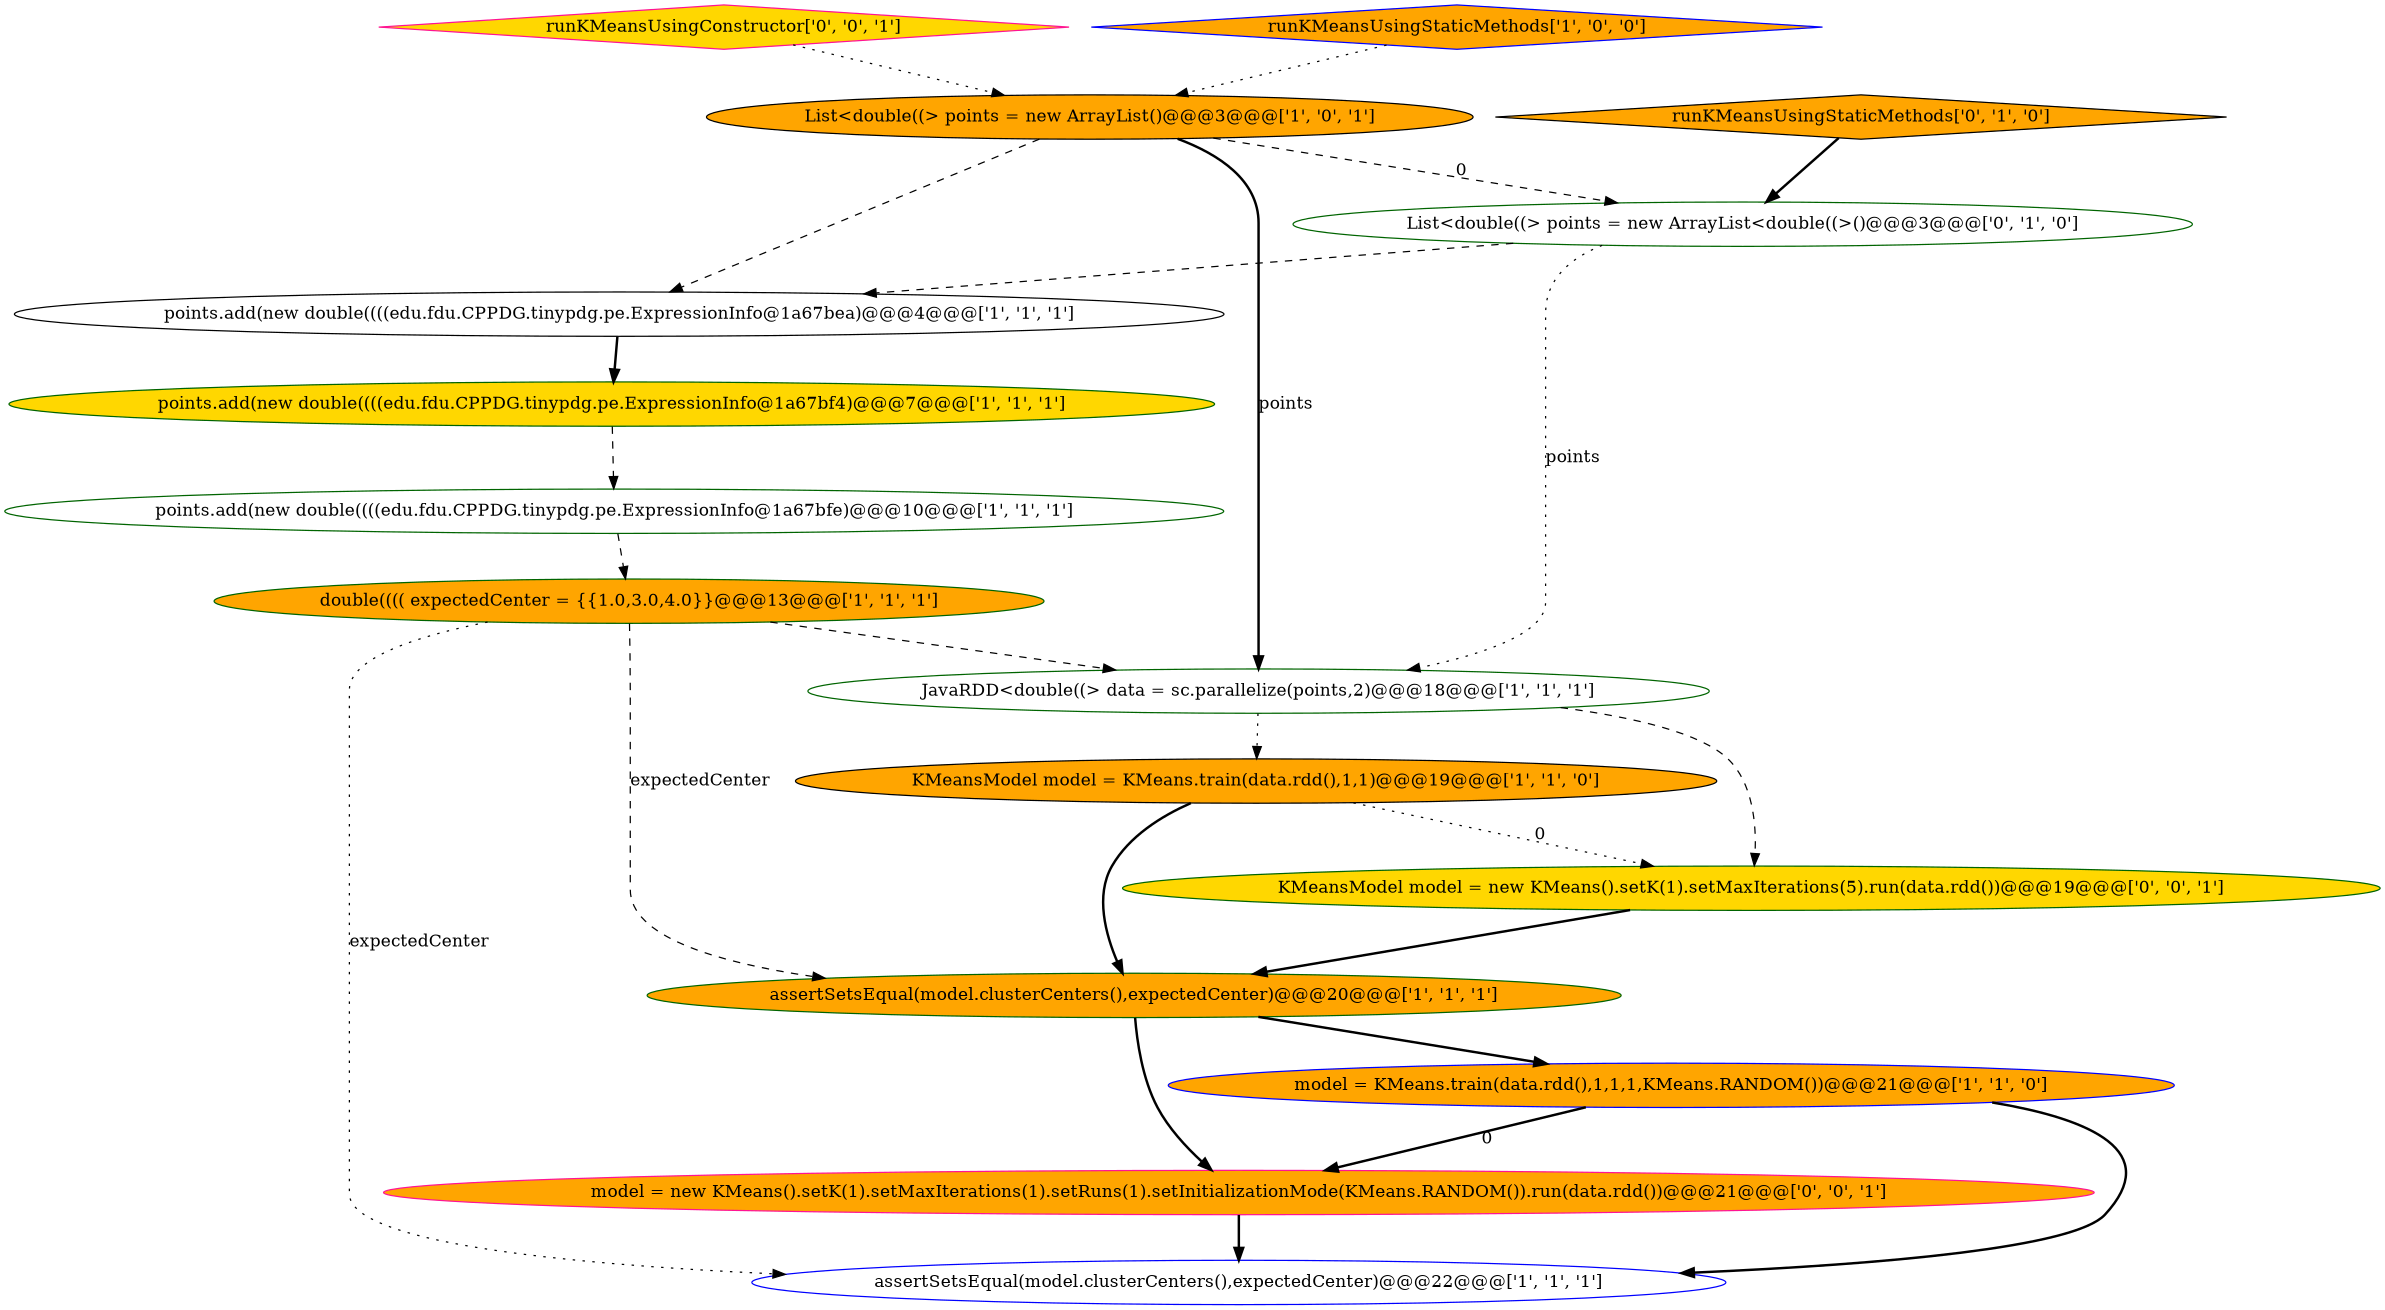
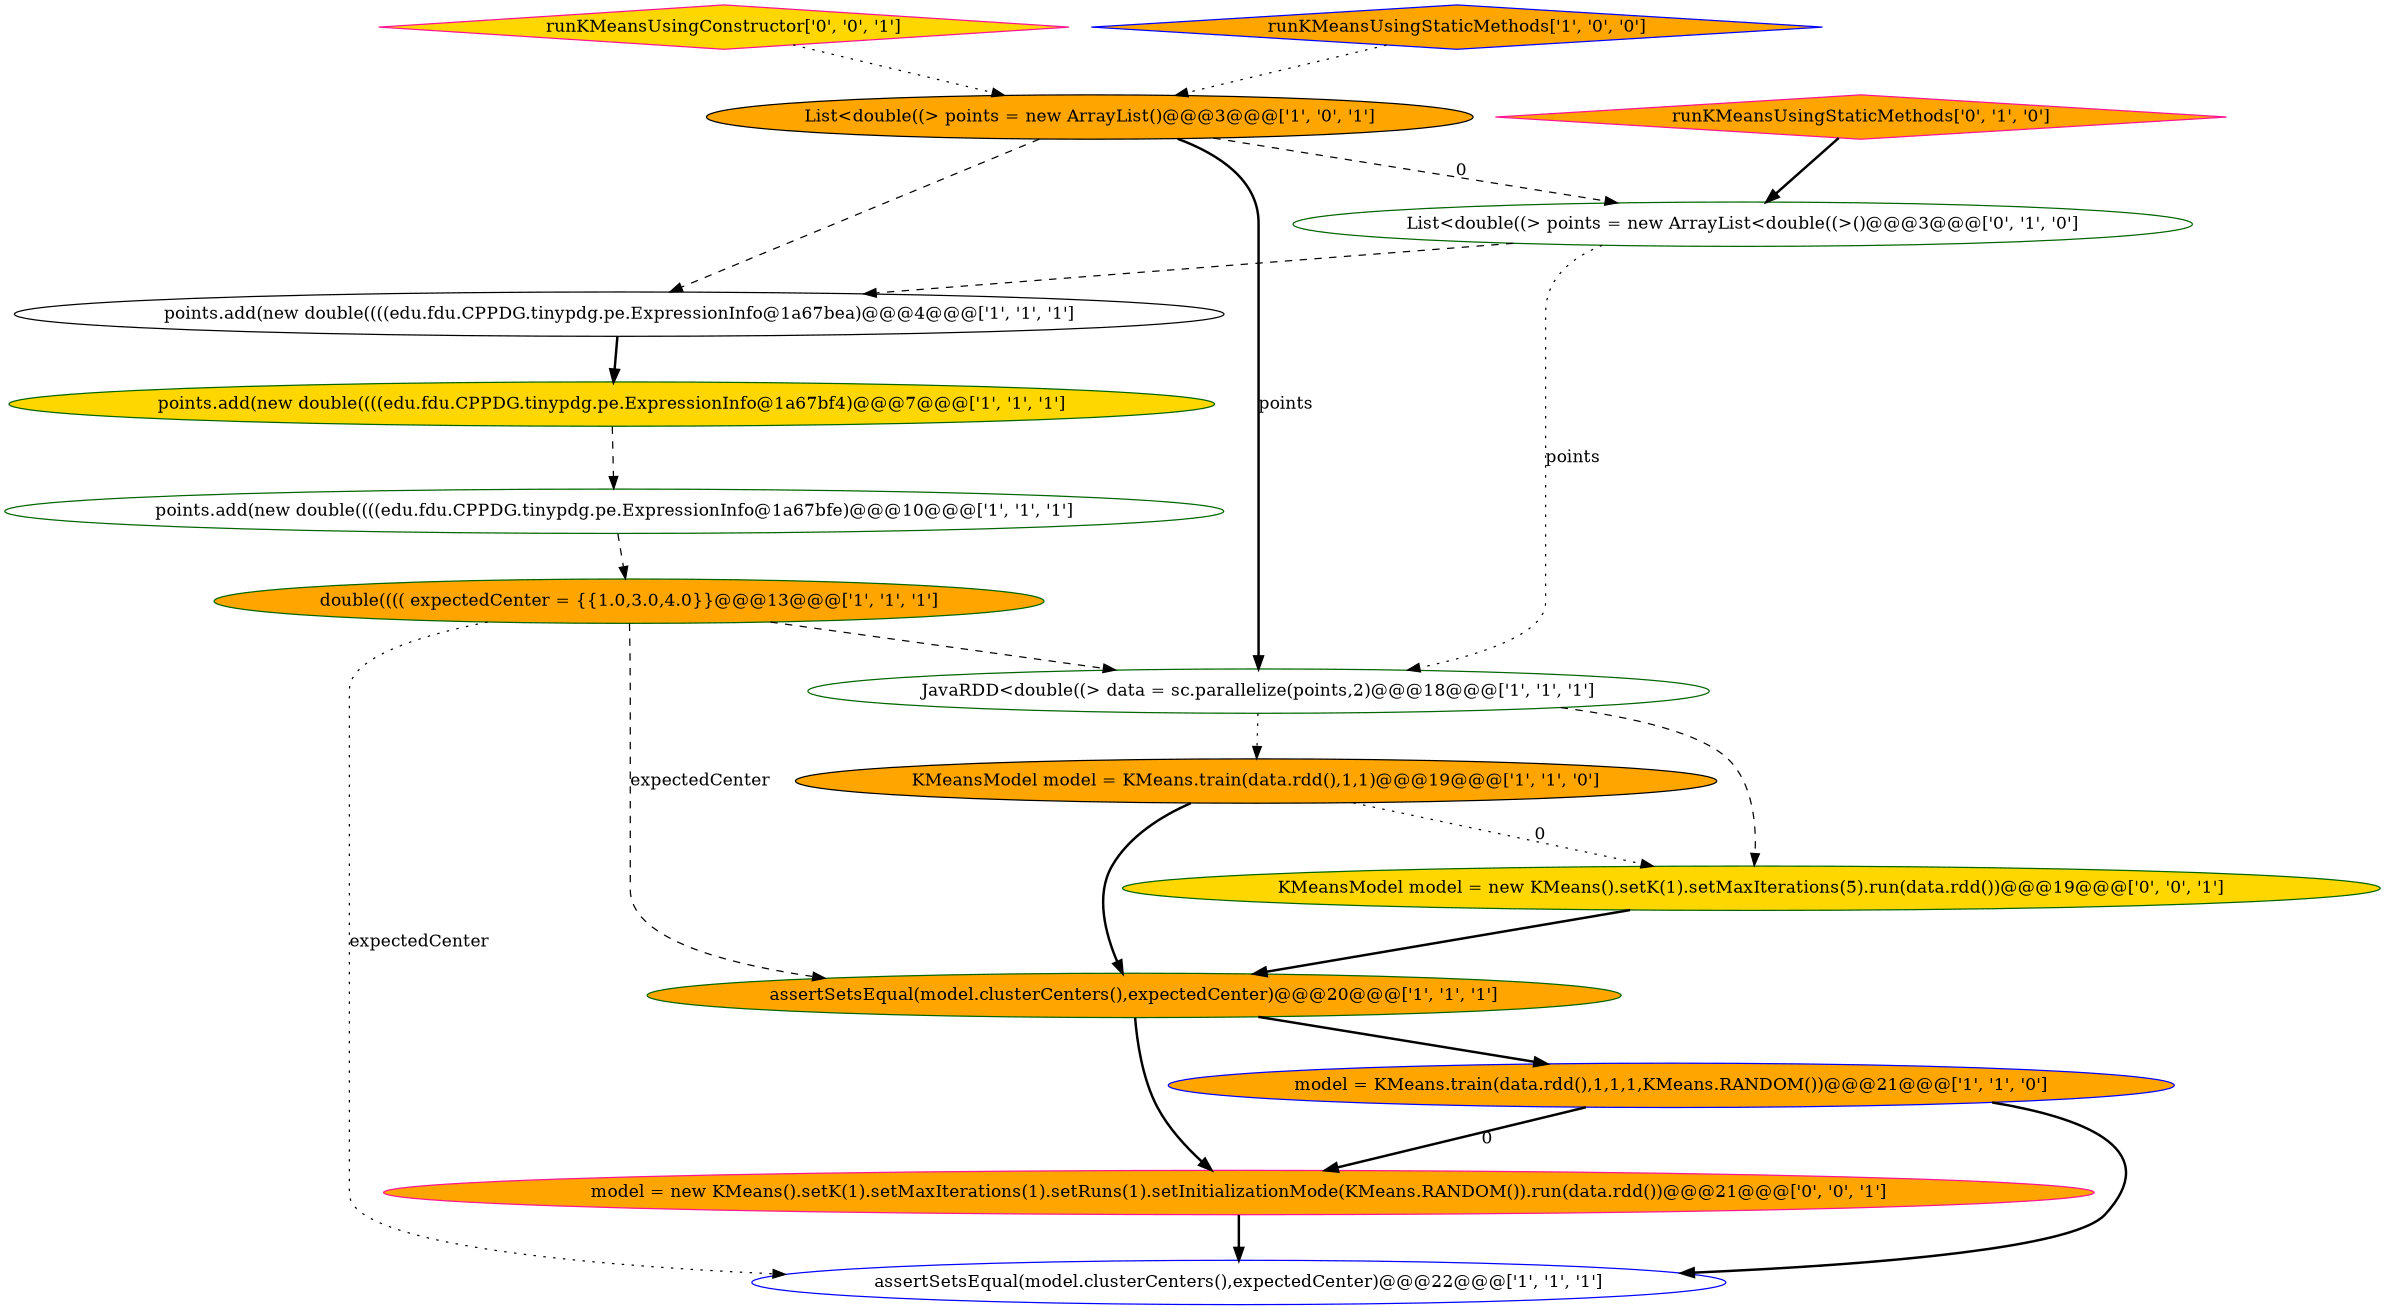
(1861, 117) -> (1861, 117)
